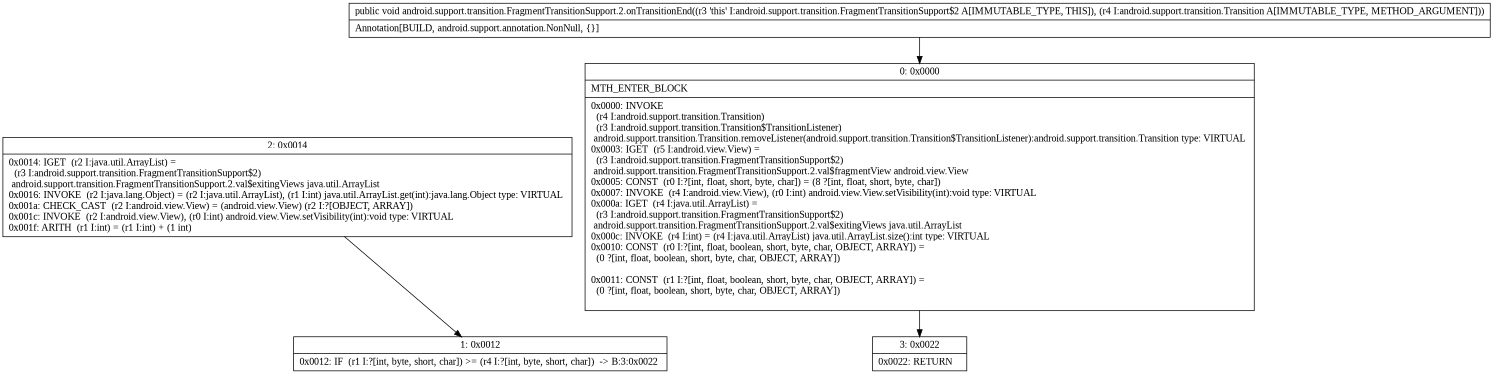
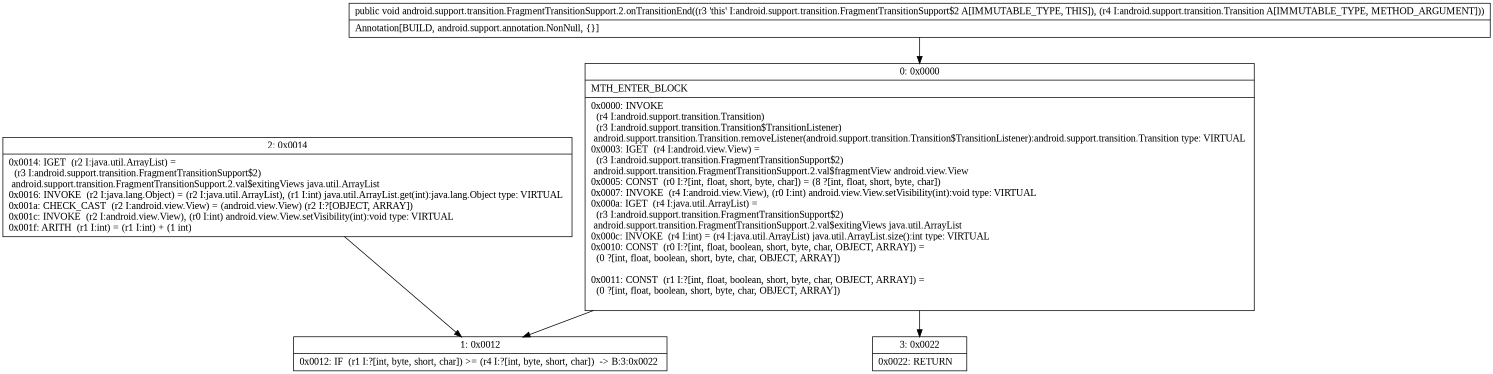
(677, 149) -> (677, 149)
none -> (562, 322)
